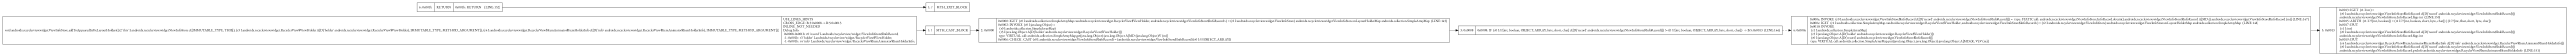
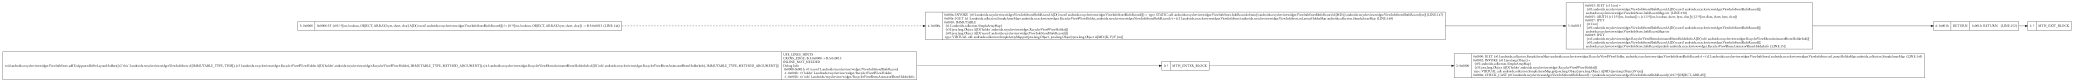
none -> (1872, 26)
(1823, 27) -> (961, 22)
(952, 30) -> (1190, 66)
(1453, 30) -> none
